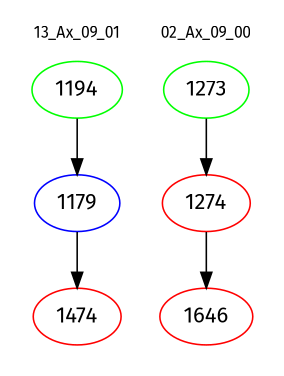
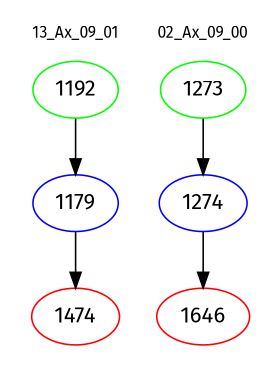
(77, 90) -> (76, 90)
(206, 203) -> (203, 203)
